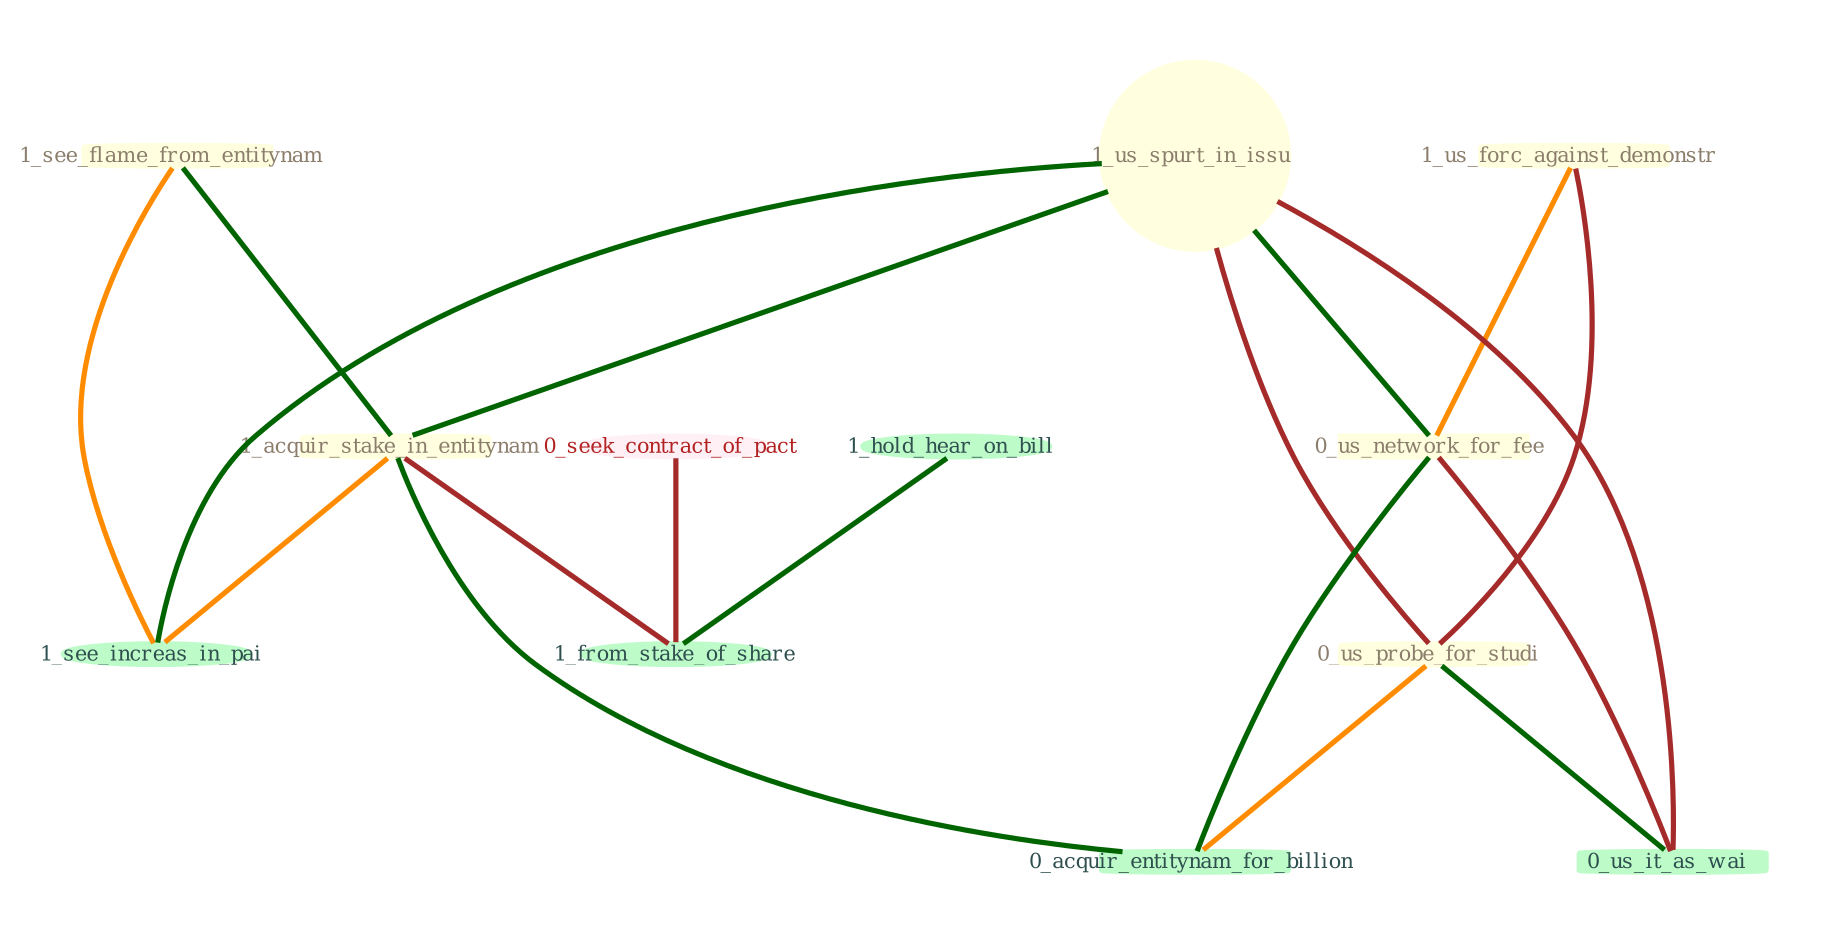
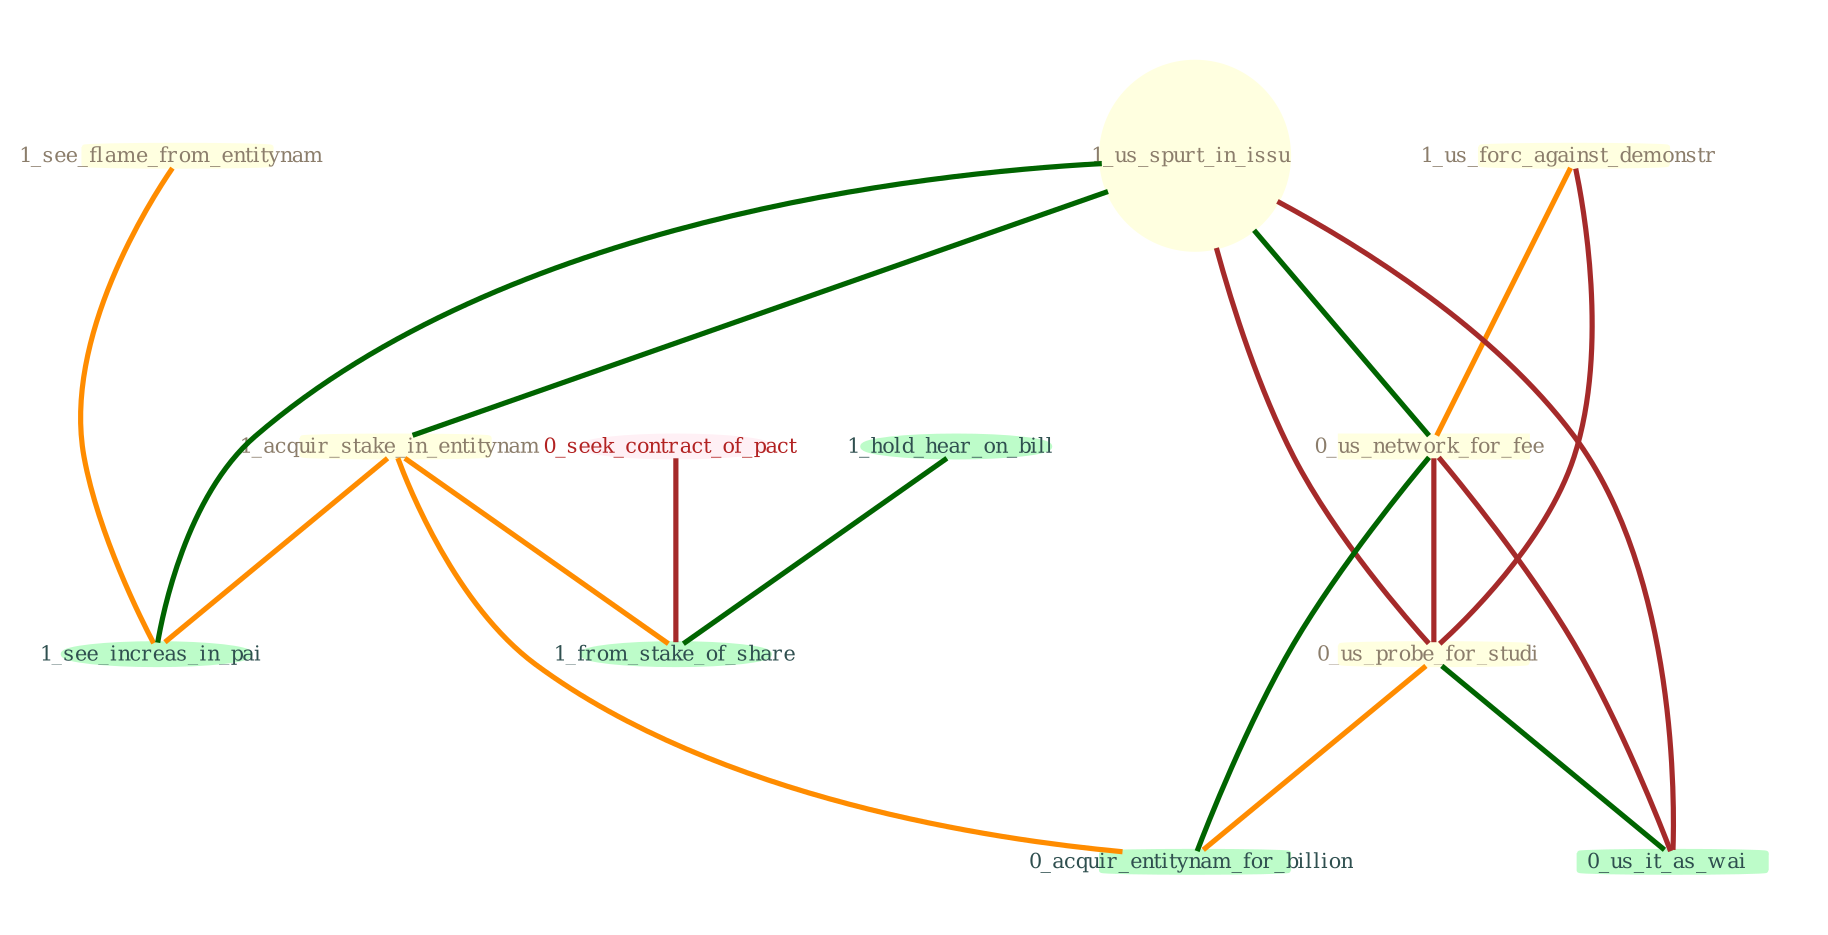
(287, 302) -> none
none -> (1434, 550)
(537, 551) -> (537, 551)
(698, 754) -> (698, 754)
